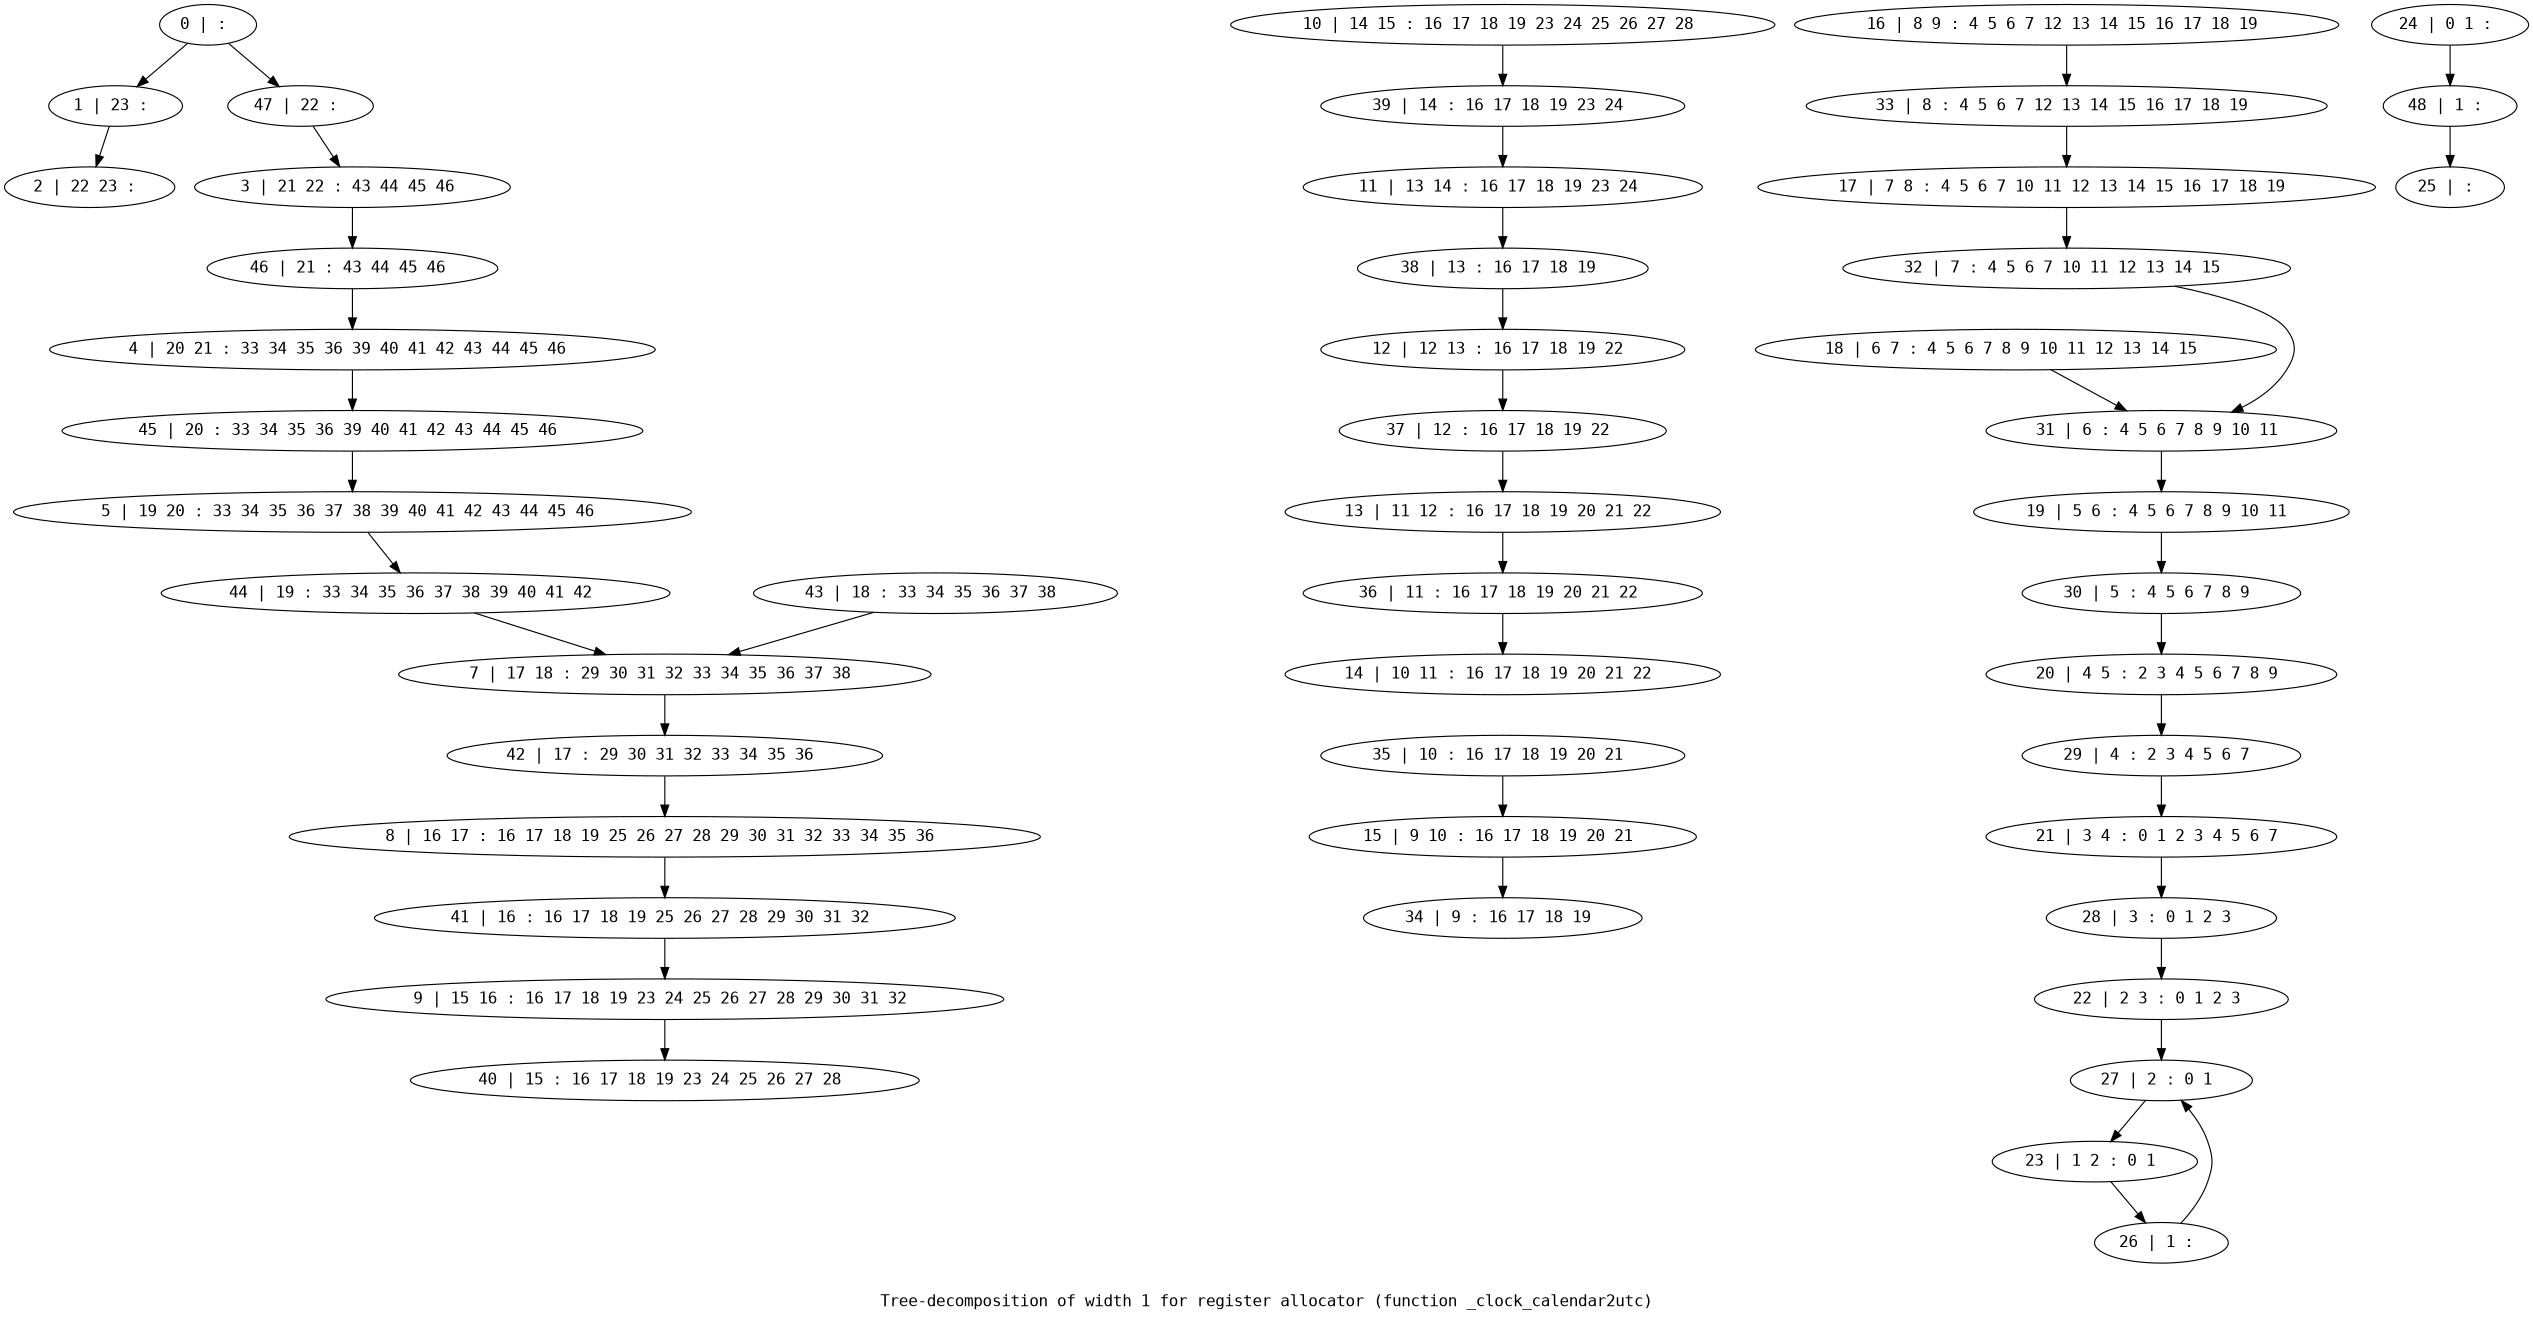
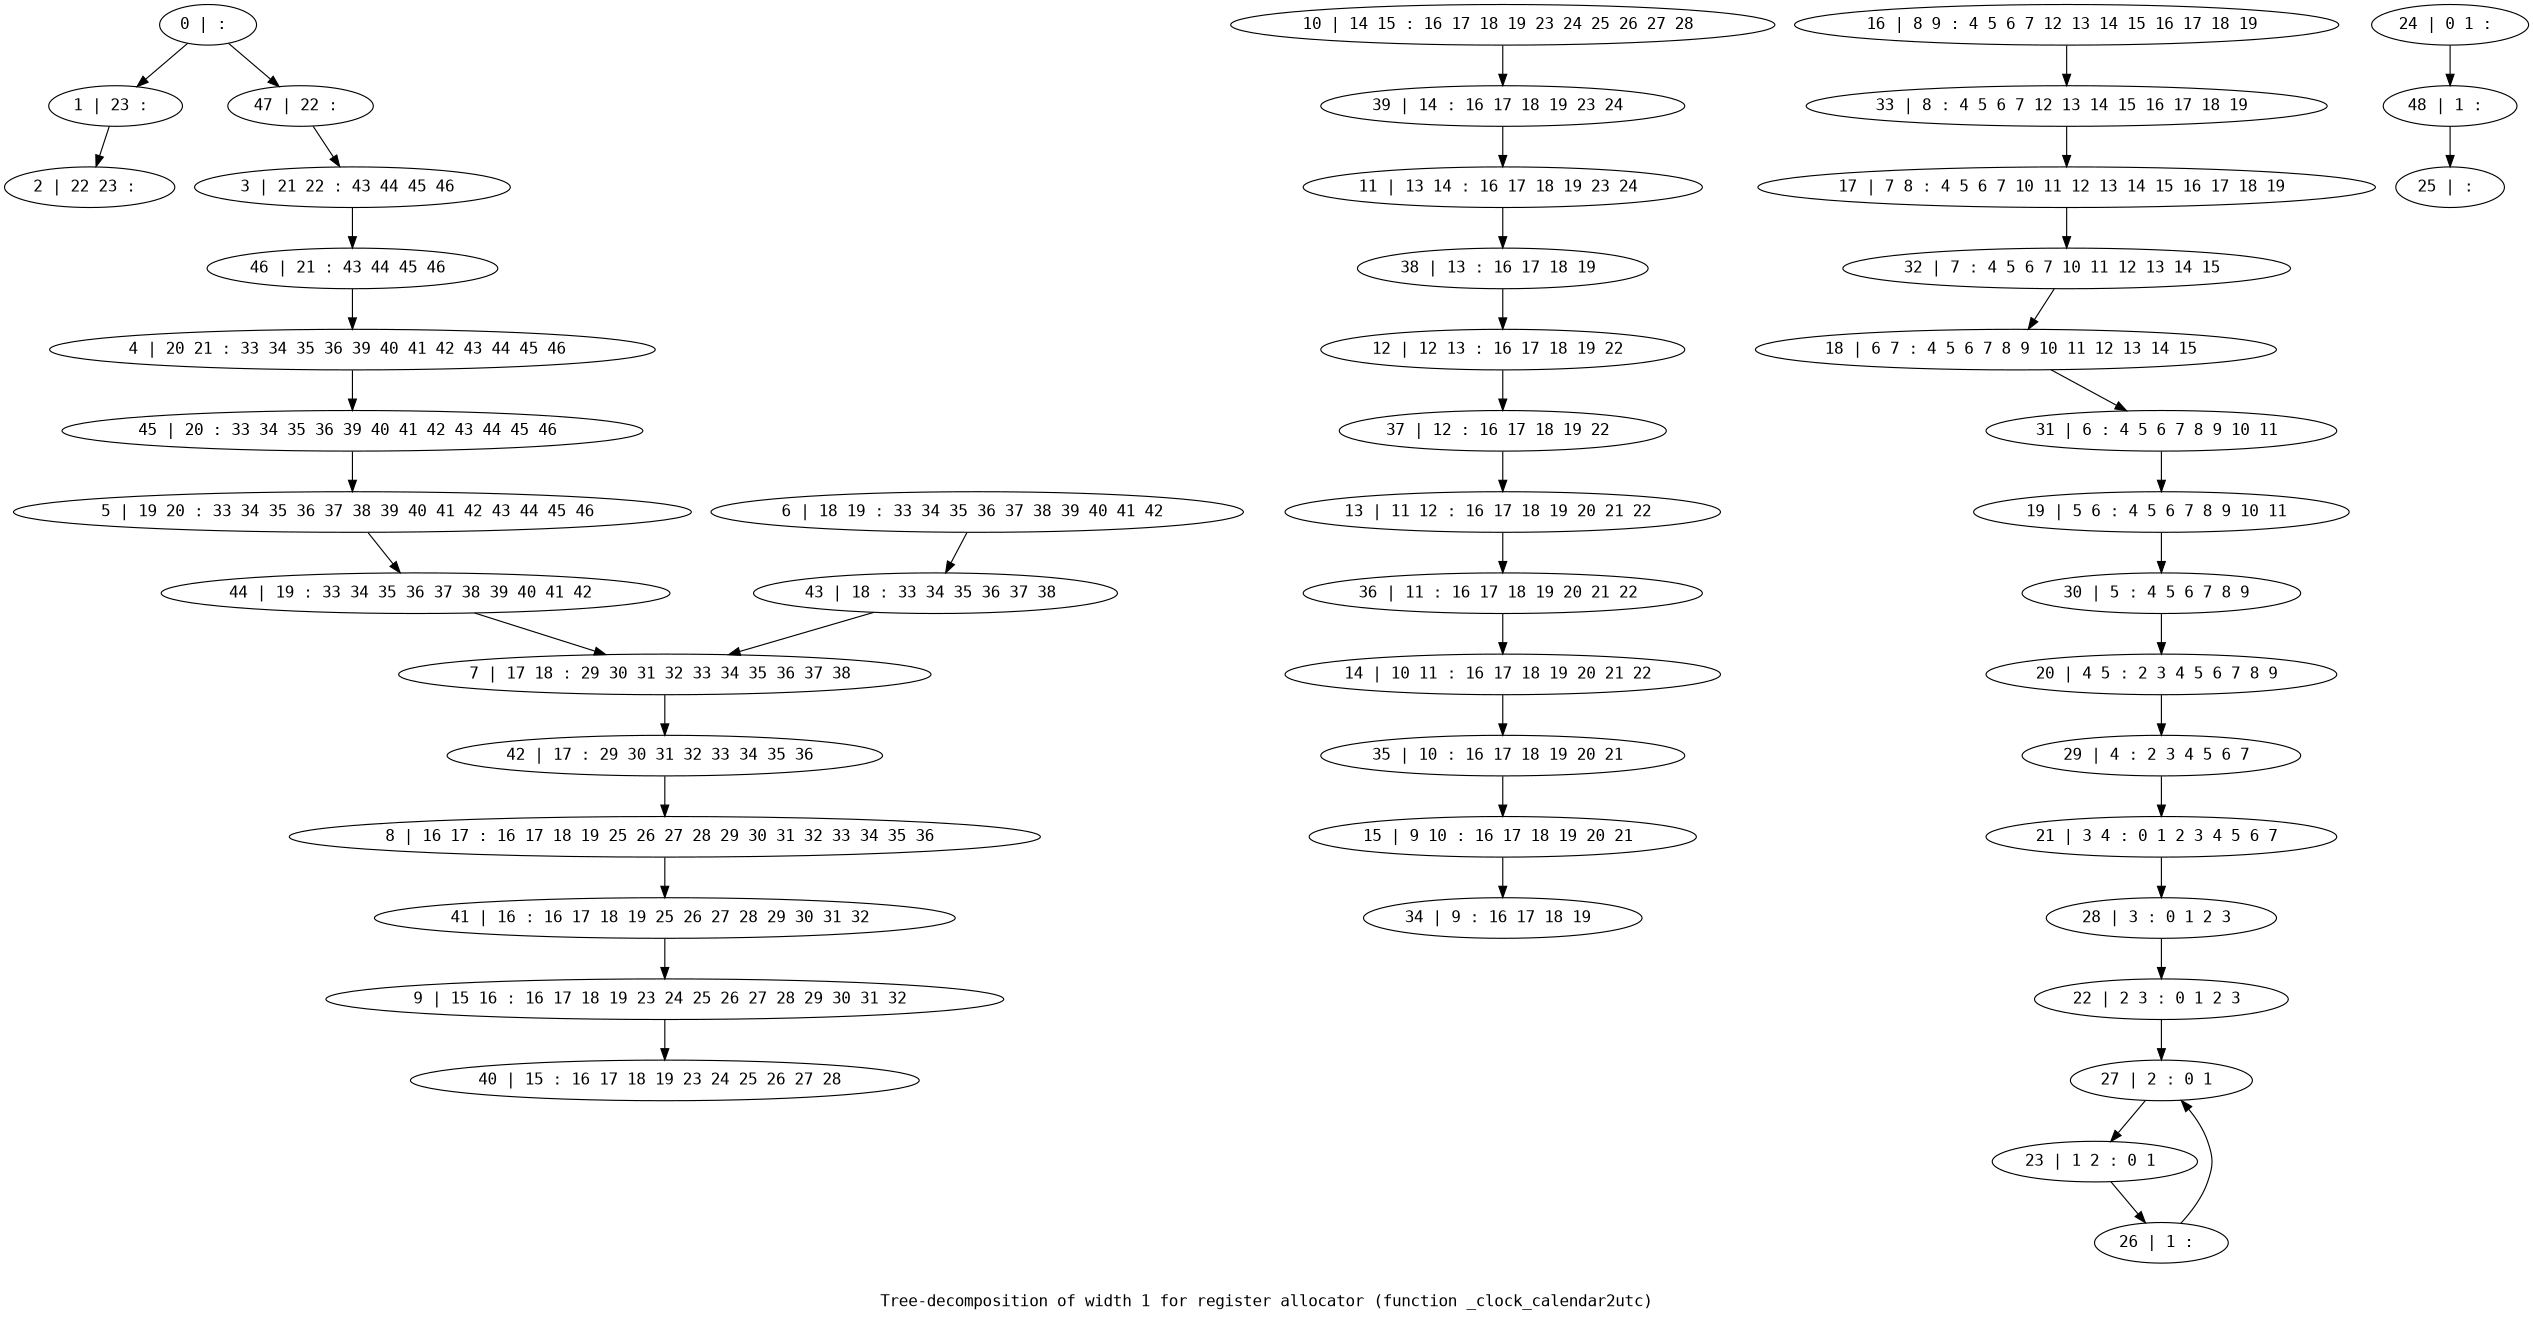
(2280, 323) -> (2044, 304)
none -> (977, 512)
none -> (1503, 709)
